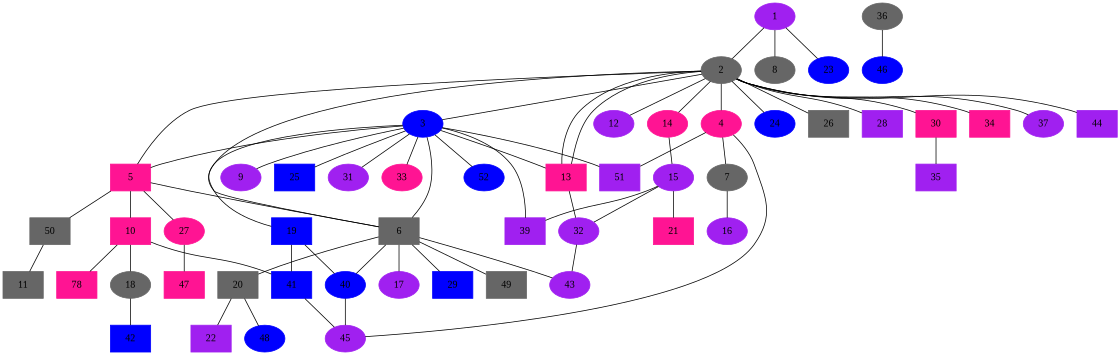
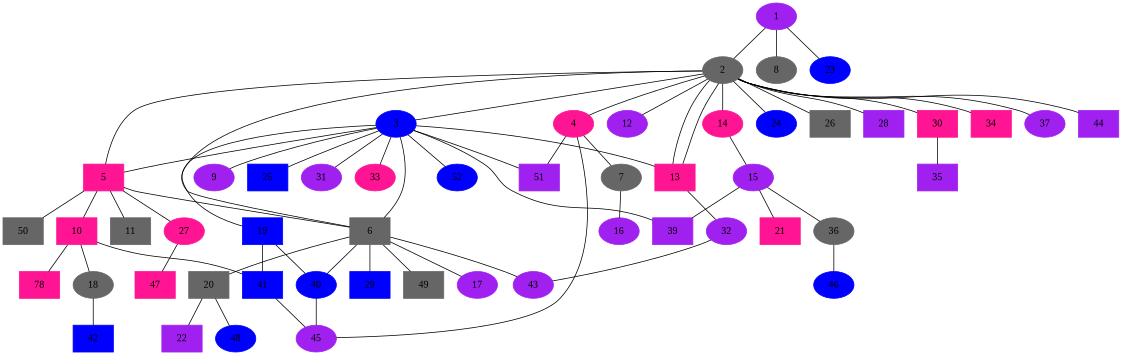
(626, 204) -> (794, 204)
(37, 258) -> (117, 204)
